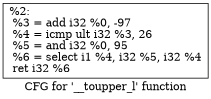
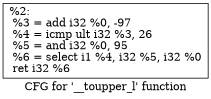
(106, 58) -> (106, 58)
